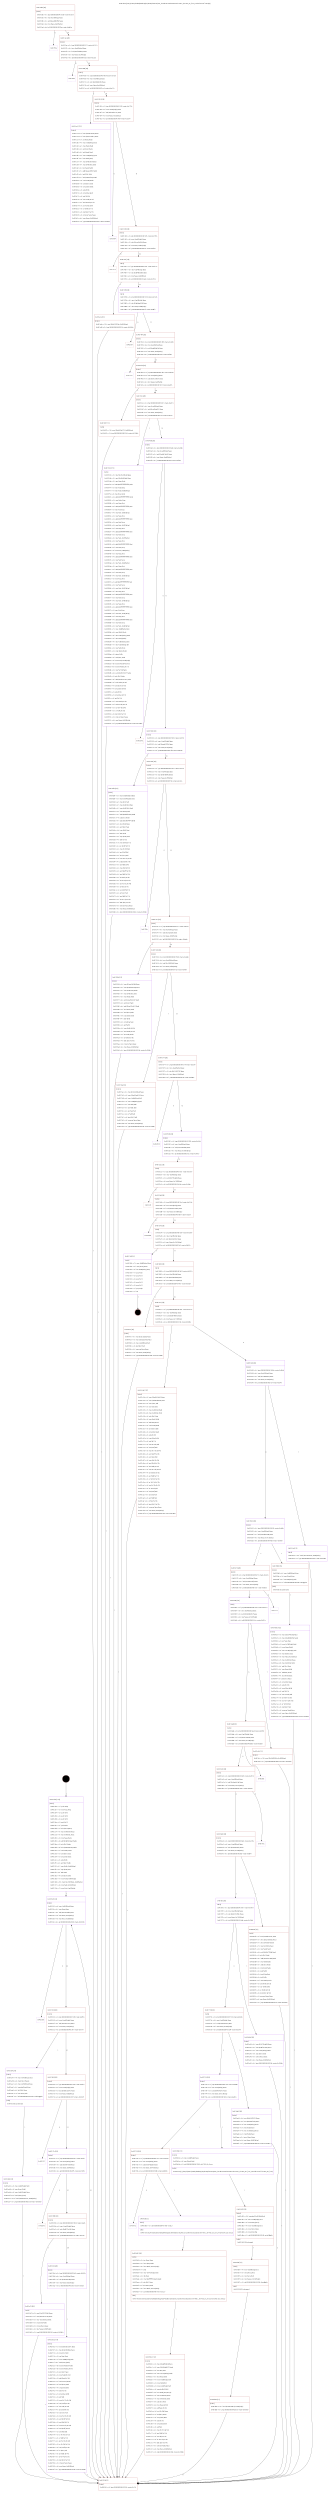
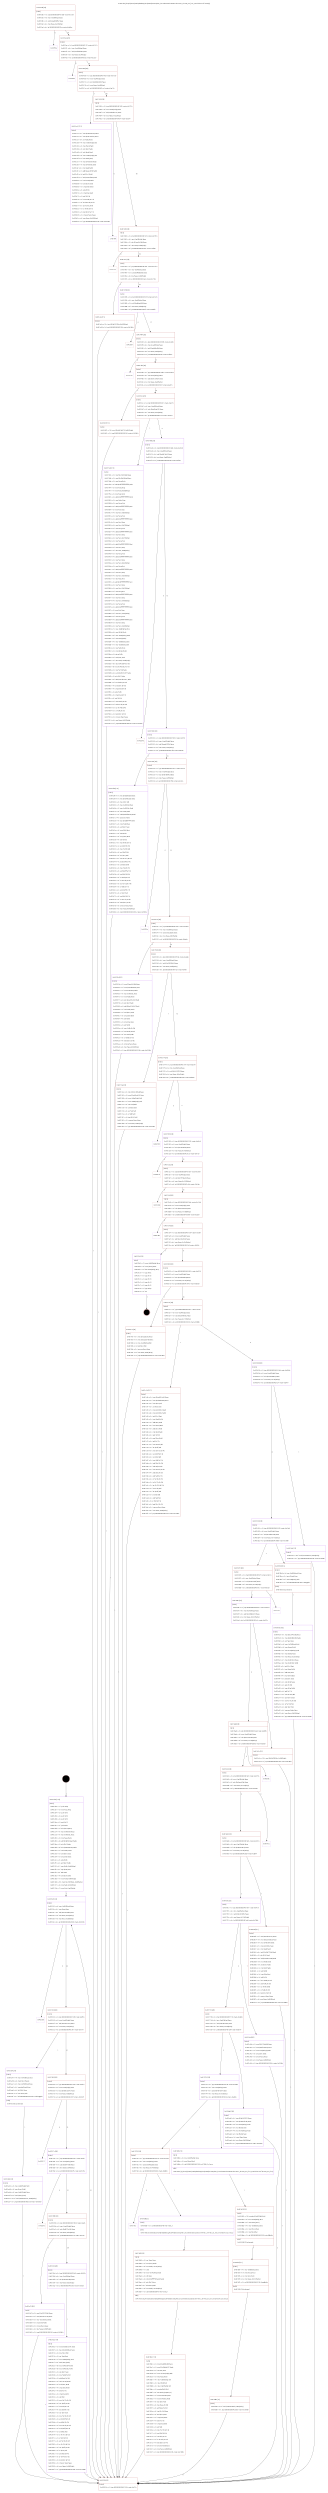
none -> (157, 1175)
